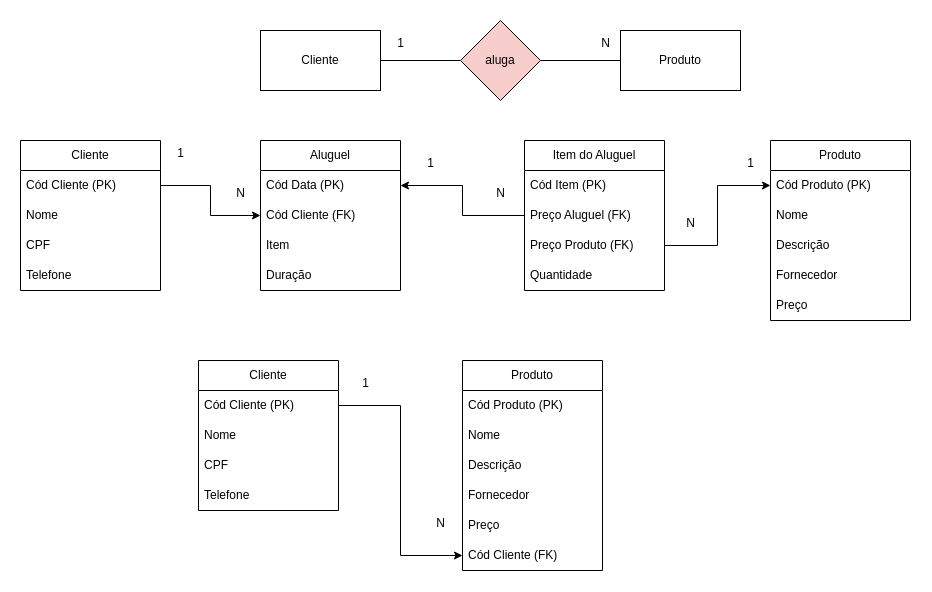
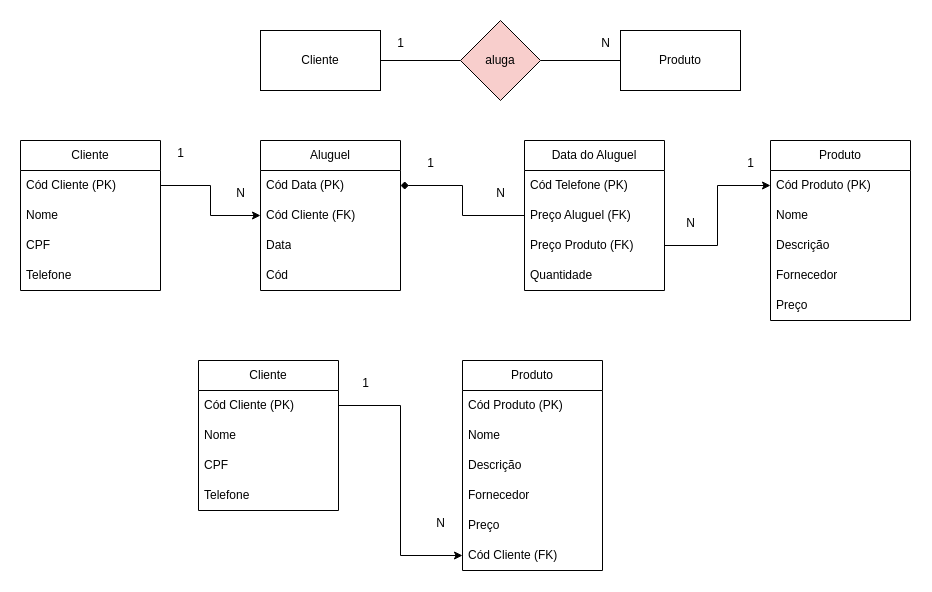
(595, 156) -> (595, 156)
(409, 186) -> (409, 186)
(571, 186) -> (583, 186)
(280, 246) -> (280, 246)
(290, 276) -> (277, 276)
